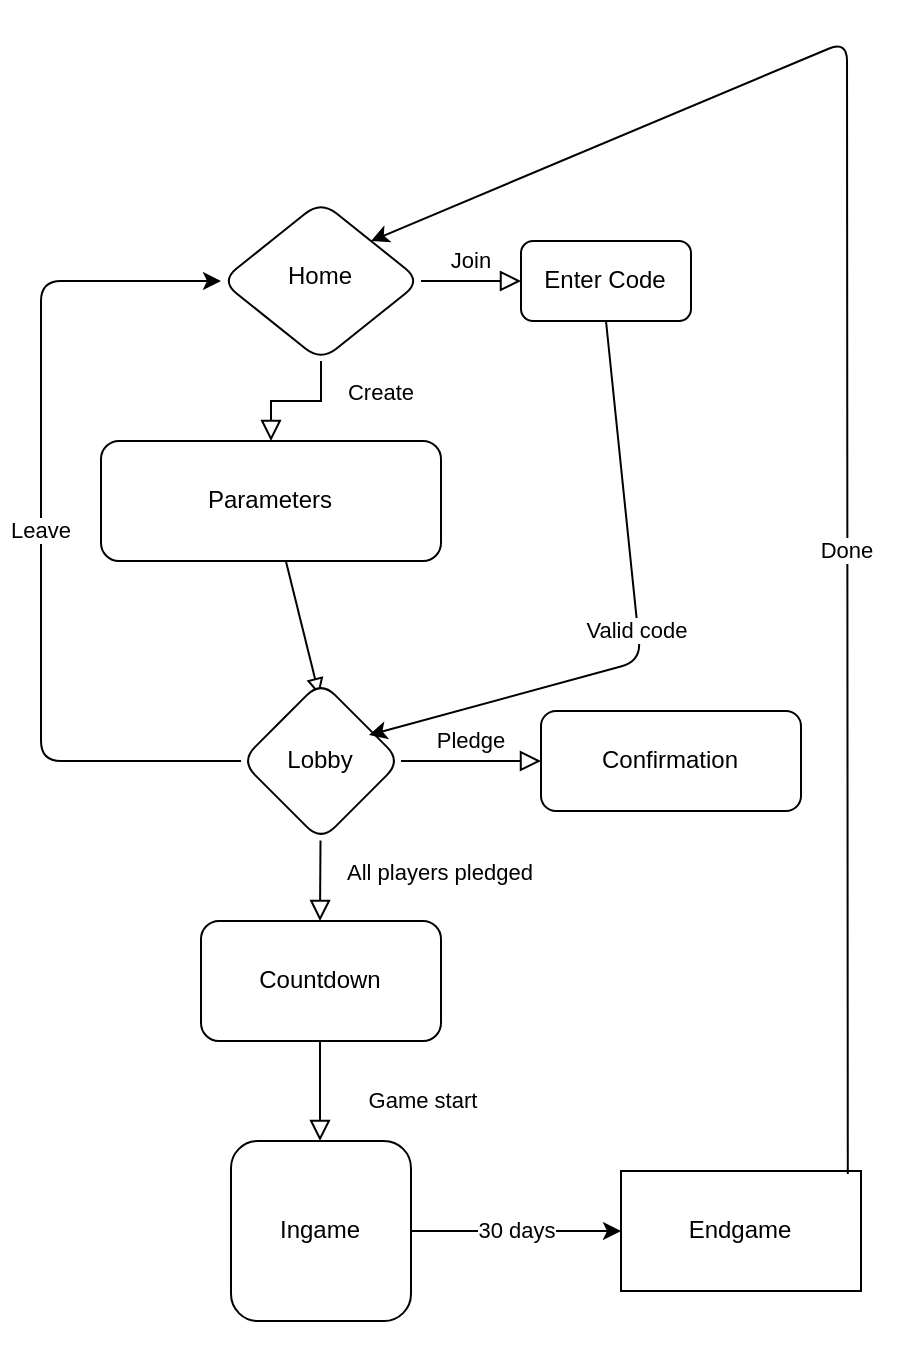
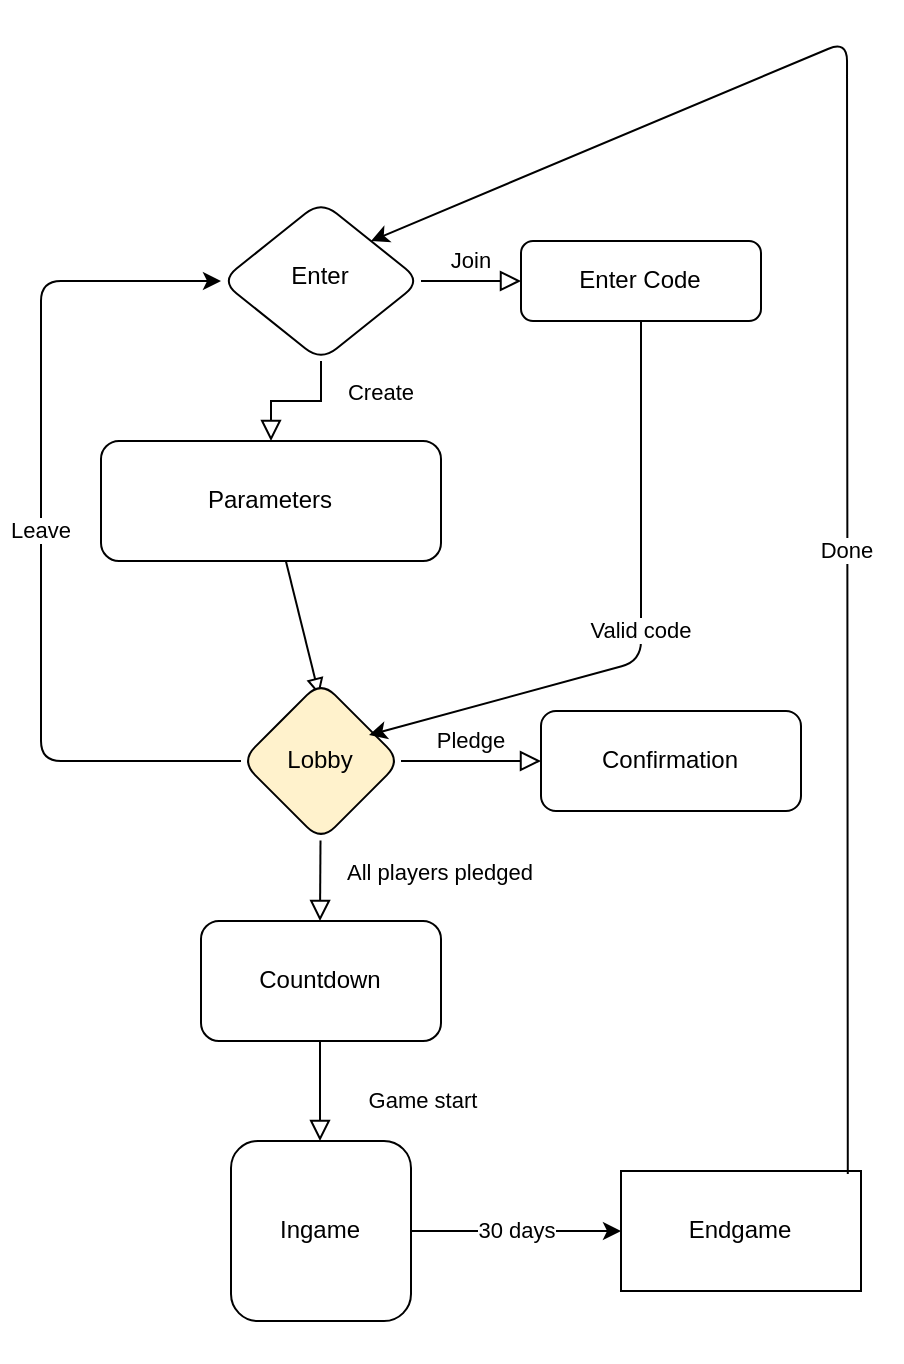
(321, 277) -> (321, 277)
(606, 281) -> (641, 281)
(321, 761) -> (321, 761)
